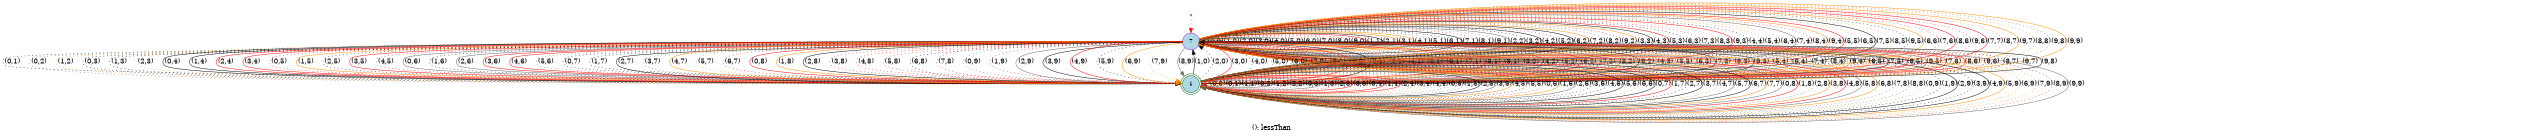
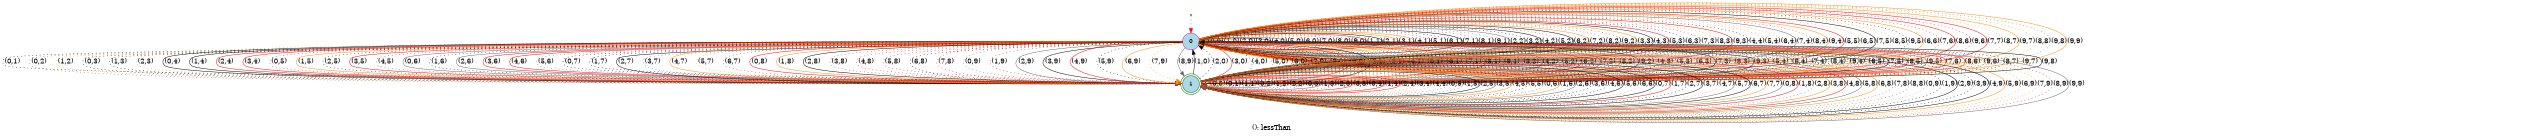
(1191, 42) -> (1191, 42)
